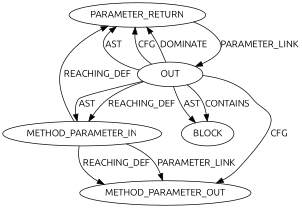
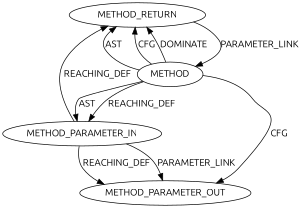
(137, 15) -> (137, 15)
(170, 74) -> (170, 74)
(208, 134) -> none
